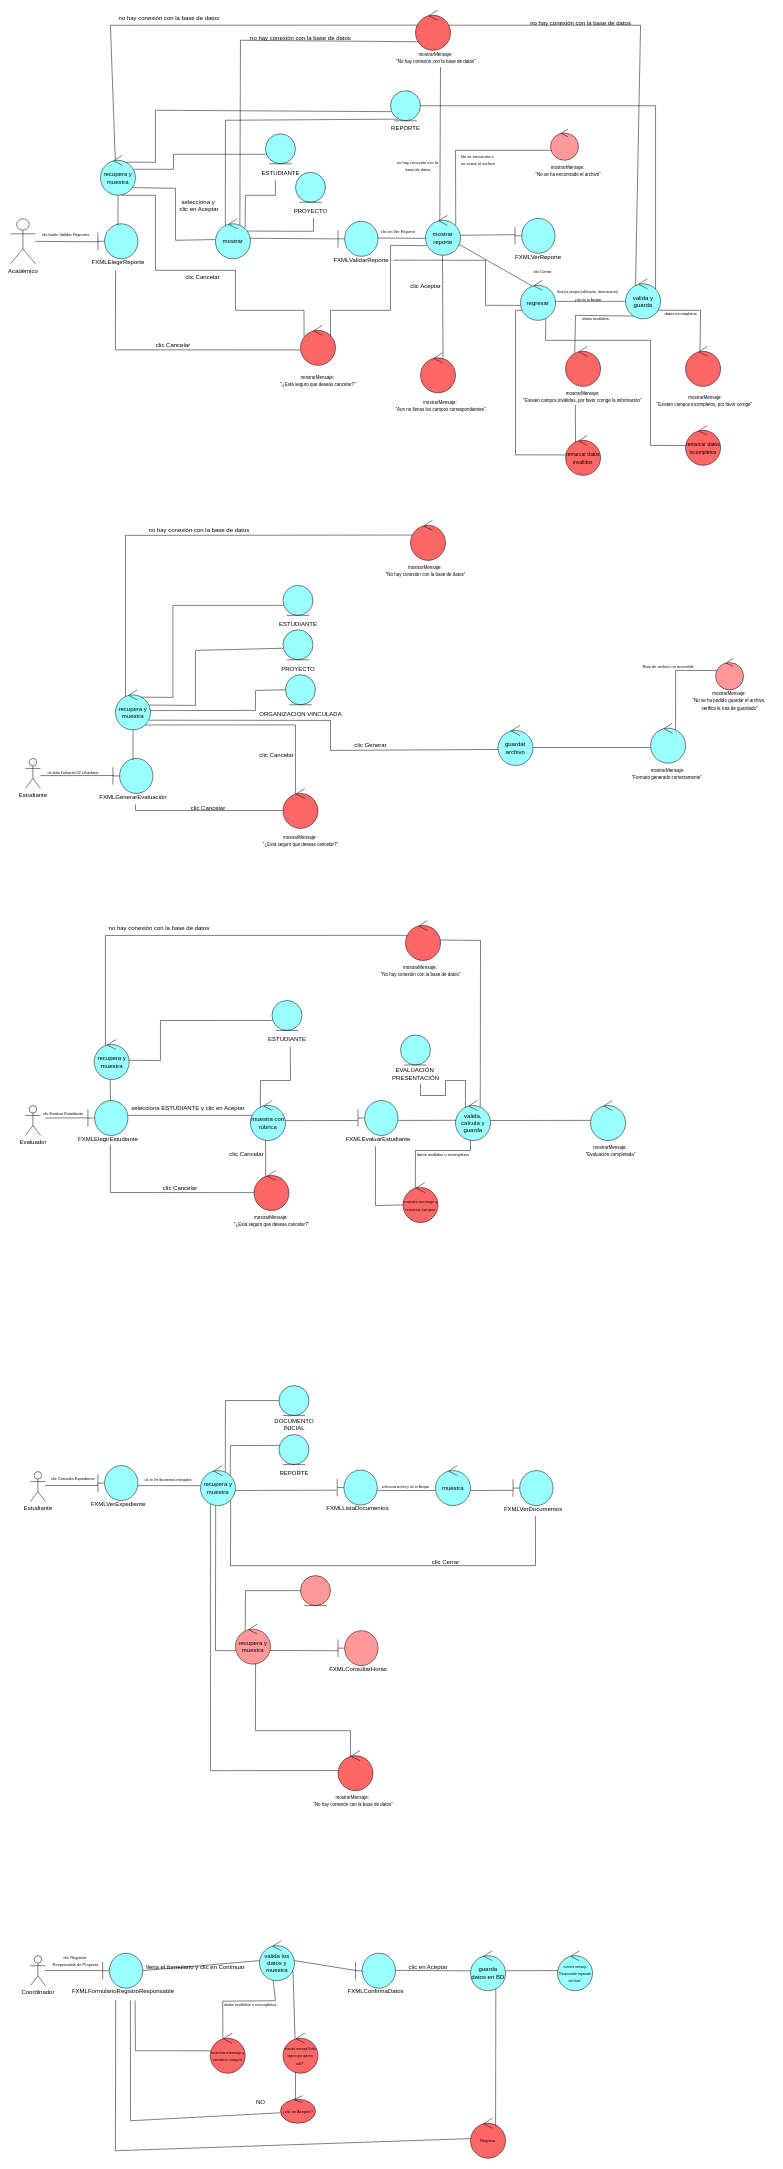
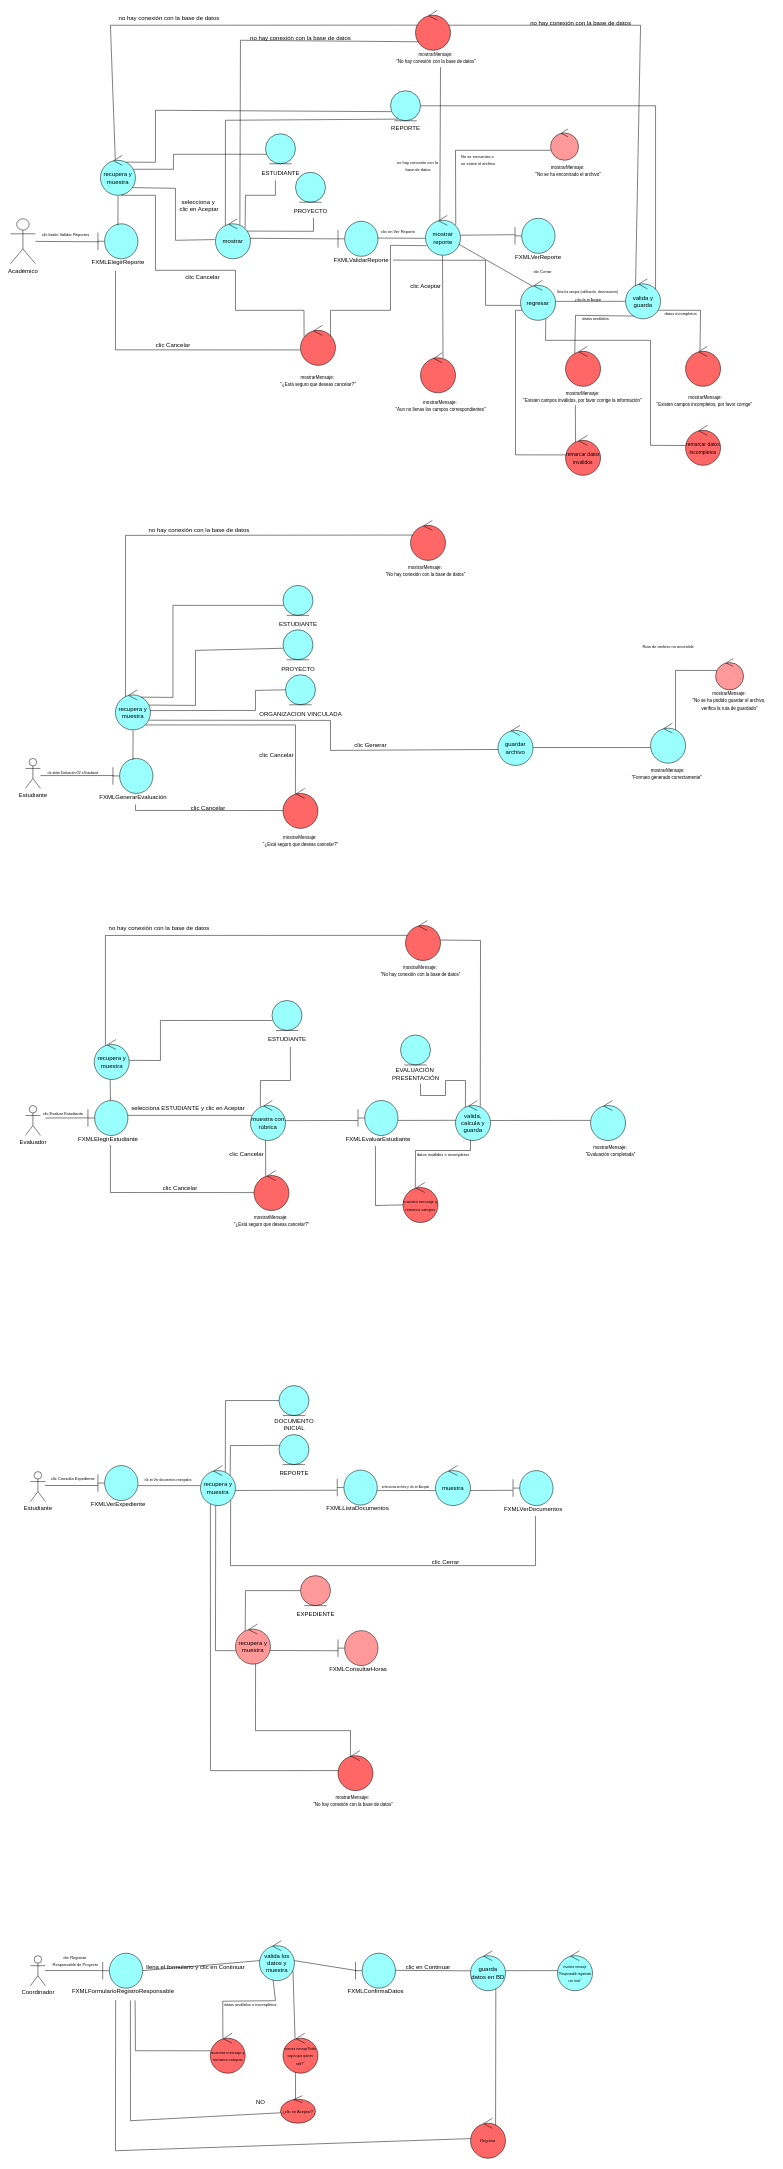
(668, 666) -> (668, 646)
none -> (315, 1614)
(428, 1967) -> (428, 1967)
